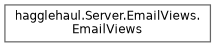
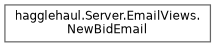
(108, 23) -> (108, 23)
